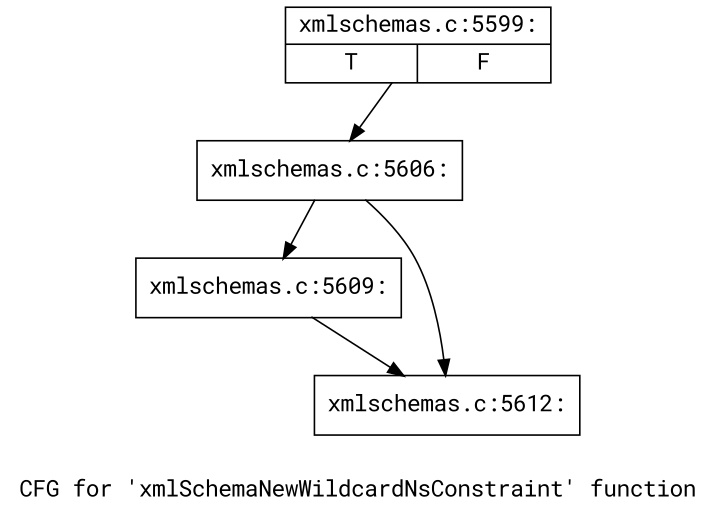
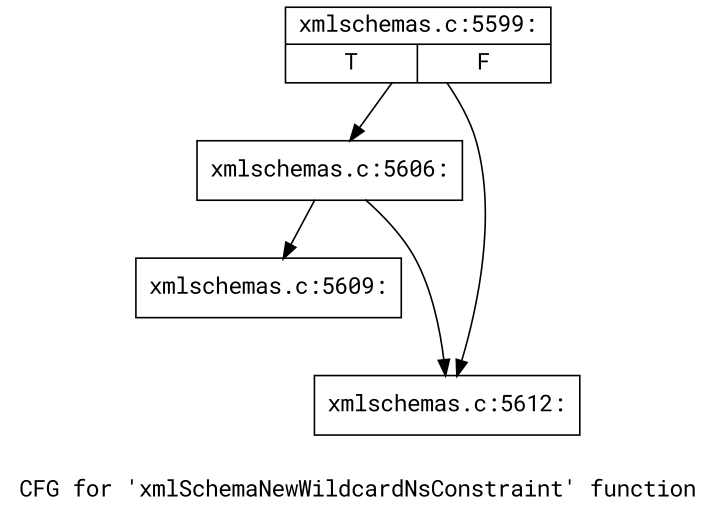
(351, 342) -> (485, 219)
